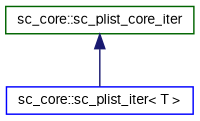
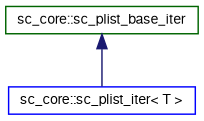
(100, 20) -> (102, 20)
